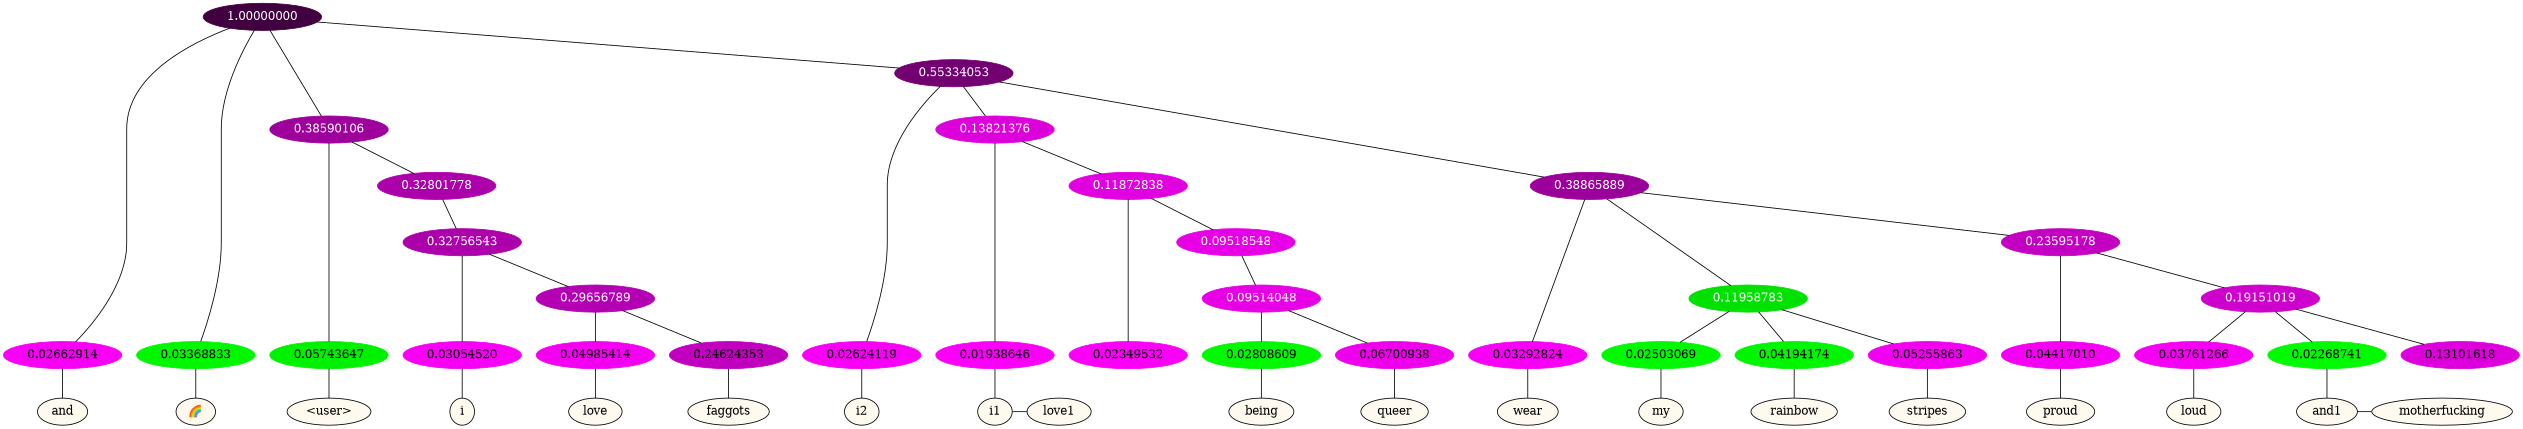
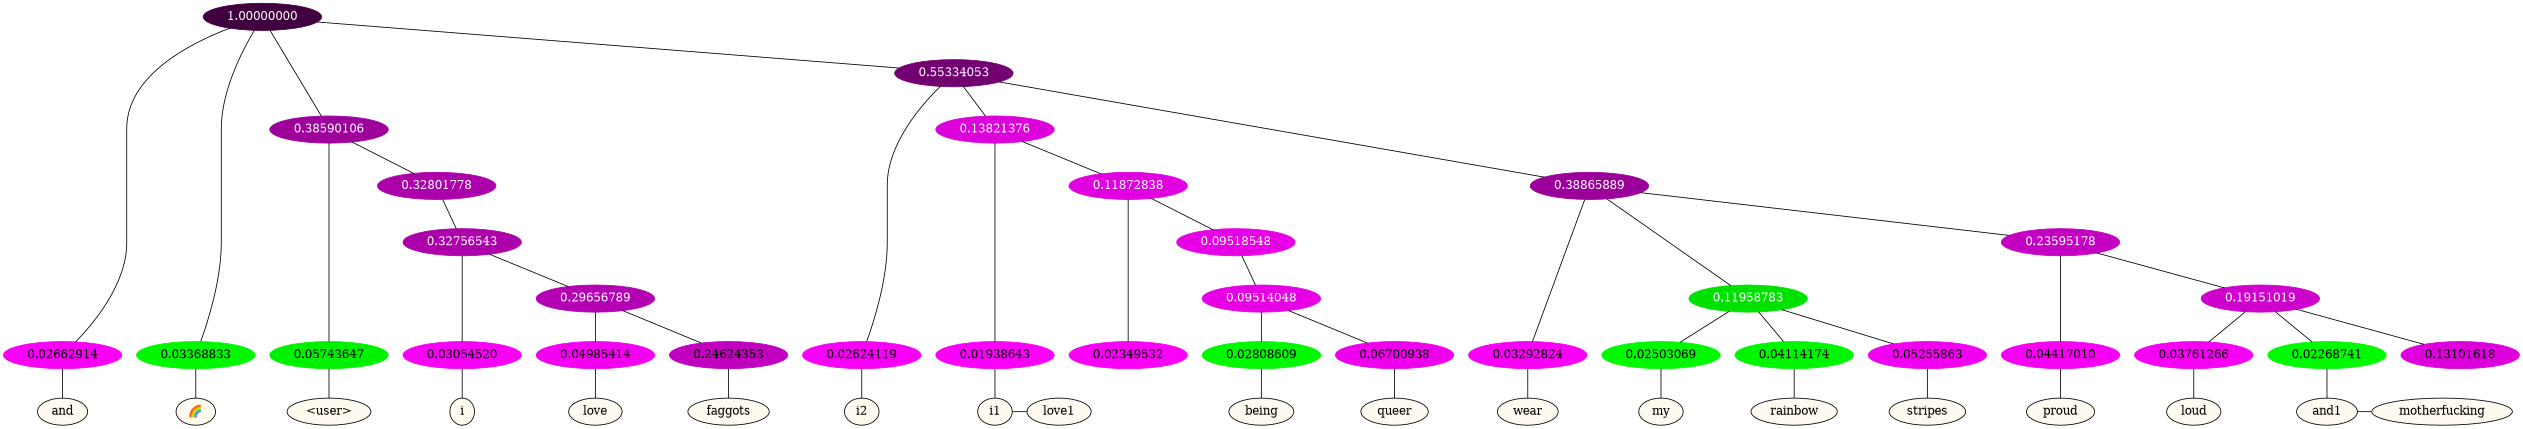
(995, 355) -> (995, 355)
(1794, 355) -> (1794, 355)
